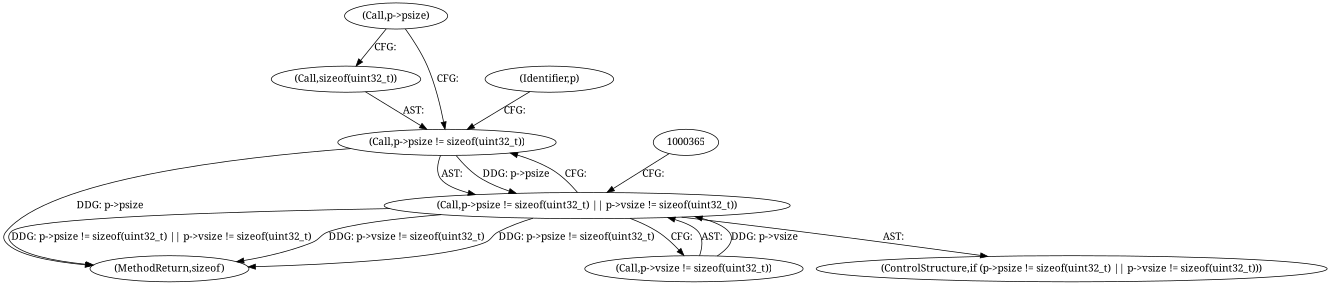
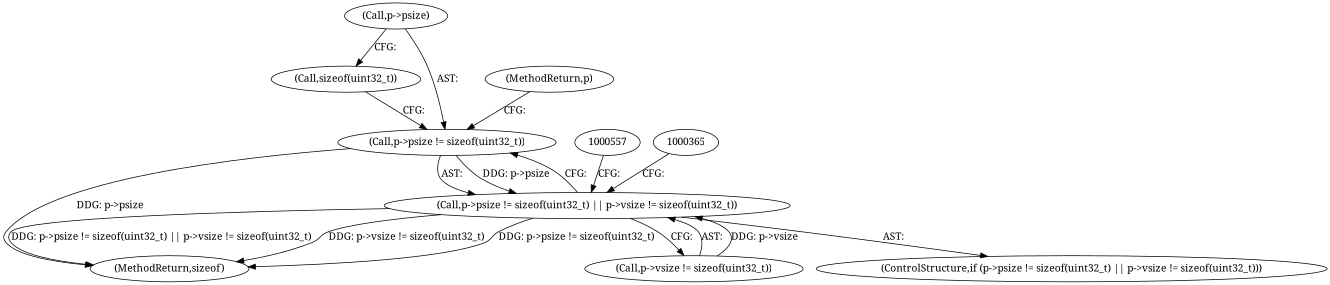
(449, 79) -> (449, 79)
(549, 79) -> (549, 79)
(415, 111) -> (415, 111)
none -> (608, 142)
